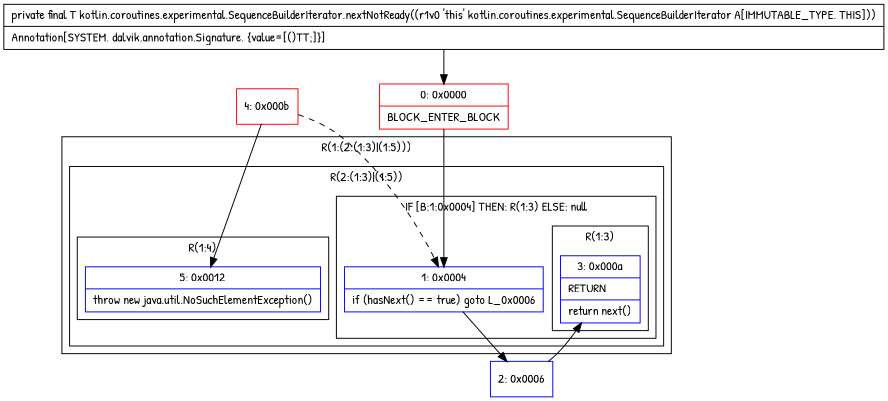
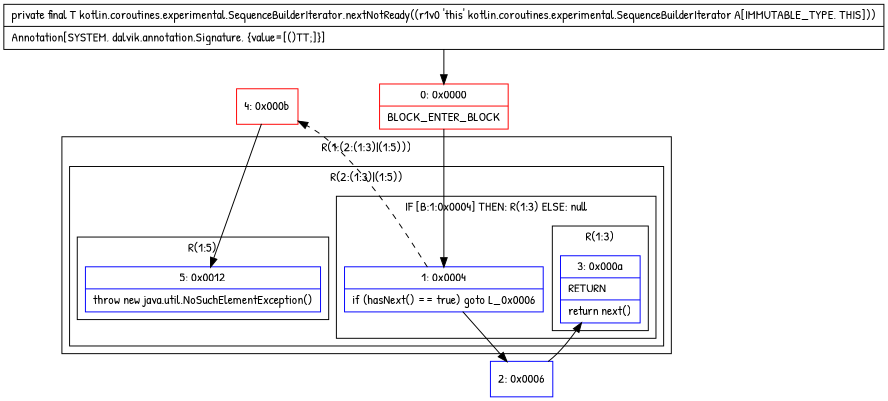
(378, 174) -> (374, 190)
(203, 248) -> (203, 248)
